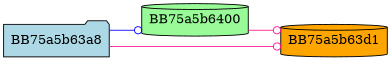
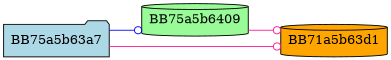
(195, 20) -> (195, 20)
(56, 41) -> (56, 41)
(334, 41) -> (334, 41)
